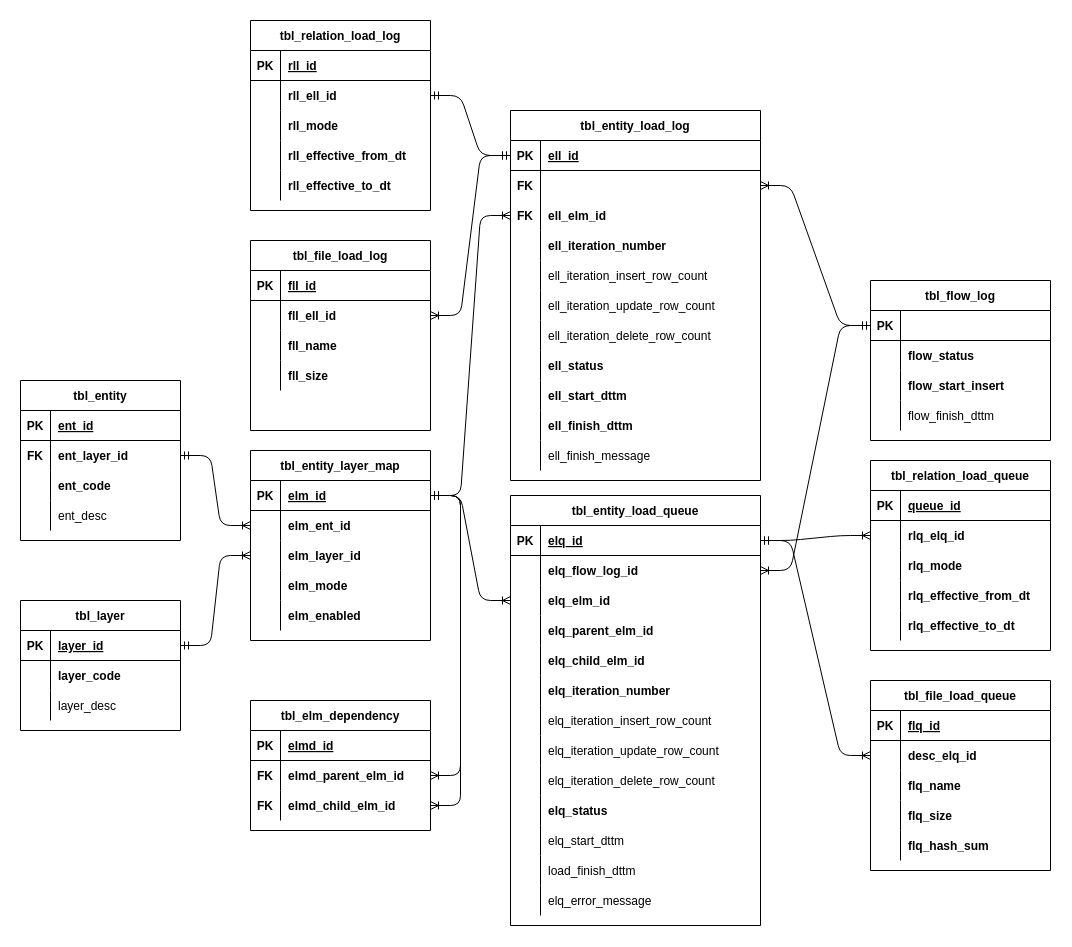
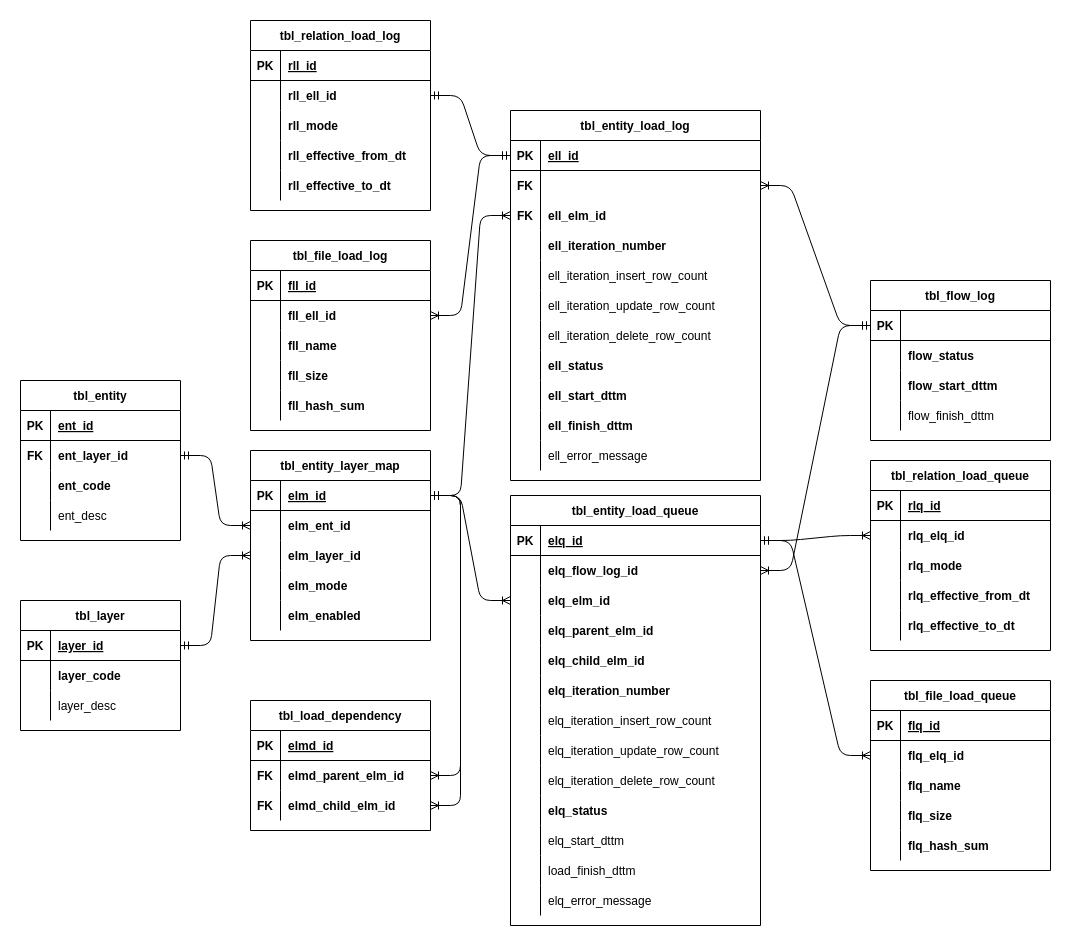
(962, 386) -> (957, 386)
none -> (356, 406)
(602, 456) -> (602, 456)
(933, 506) -> (925, 506)
(340, 716) -> (340, 716)
(942, 756) -> (937, 756)
